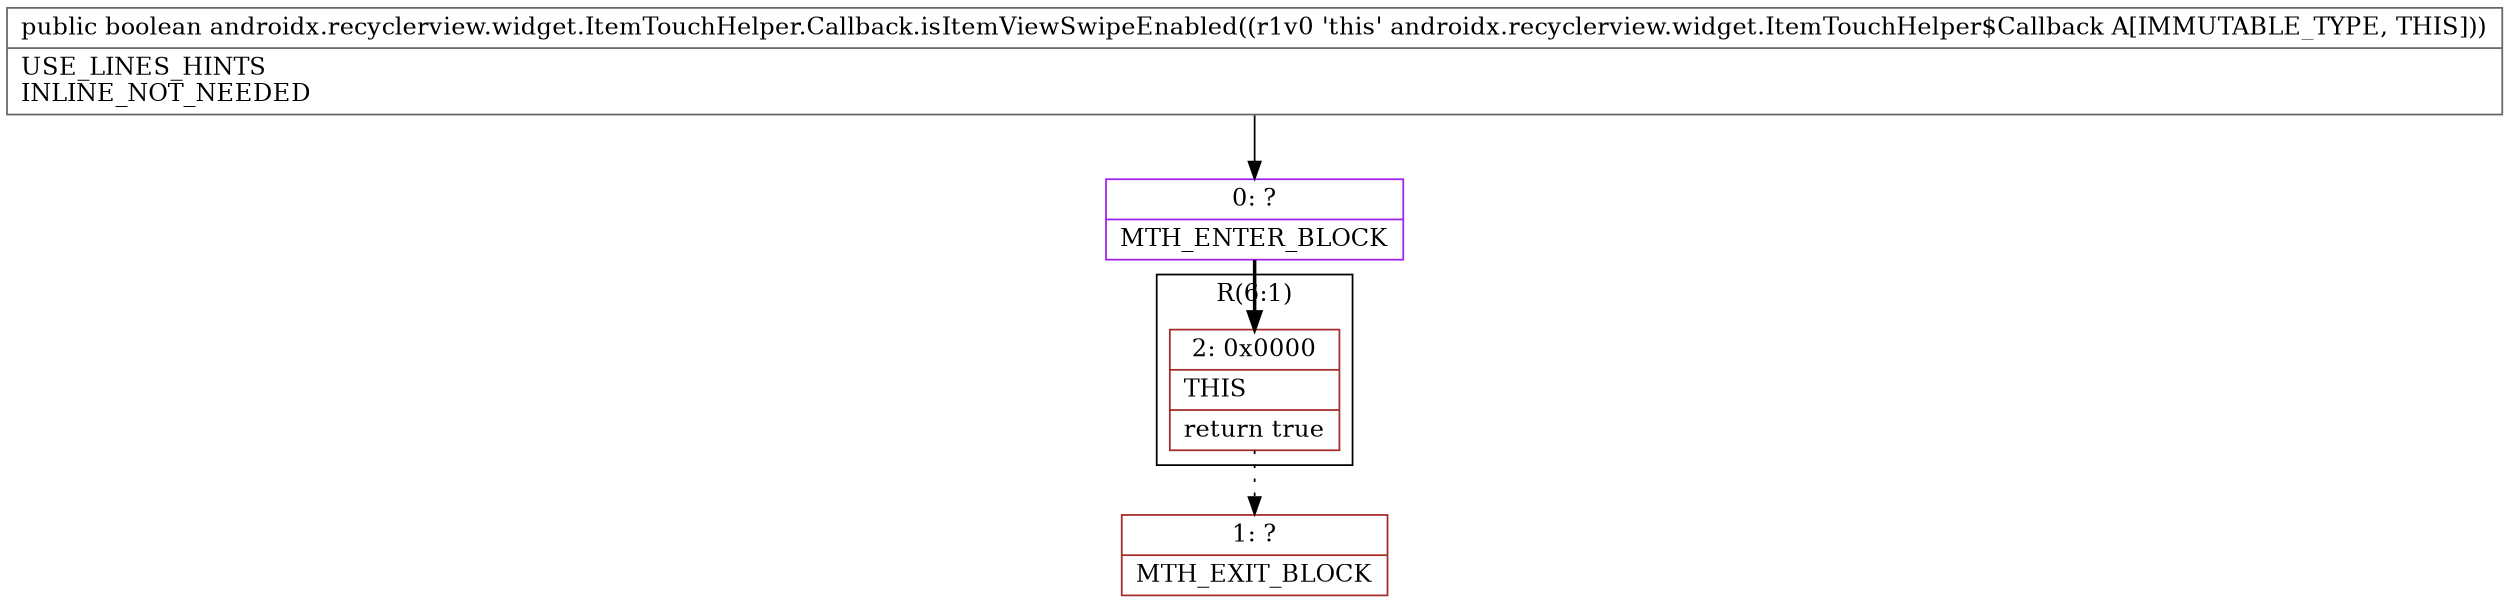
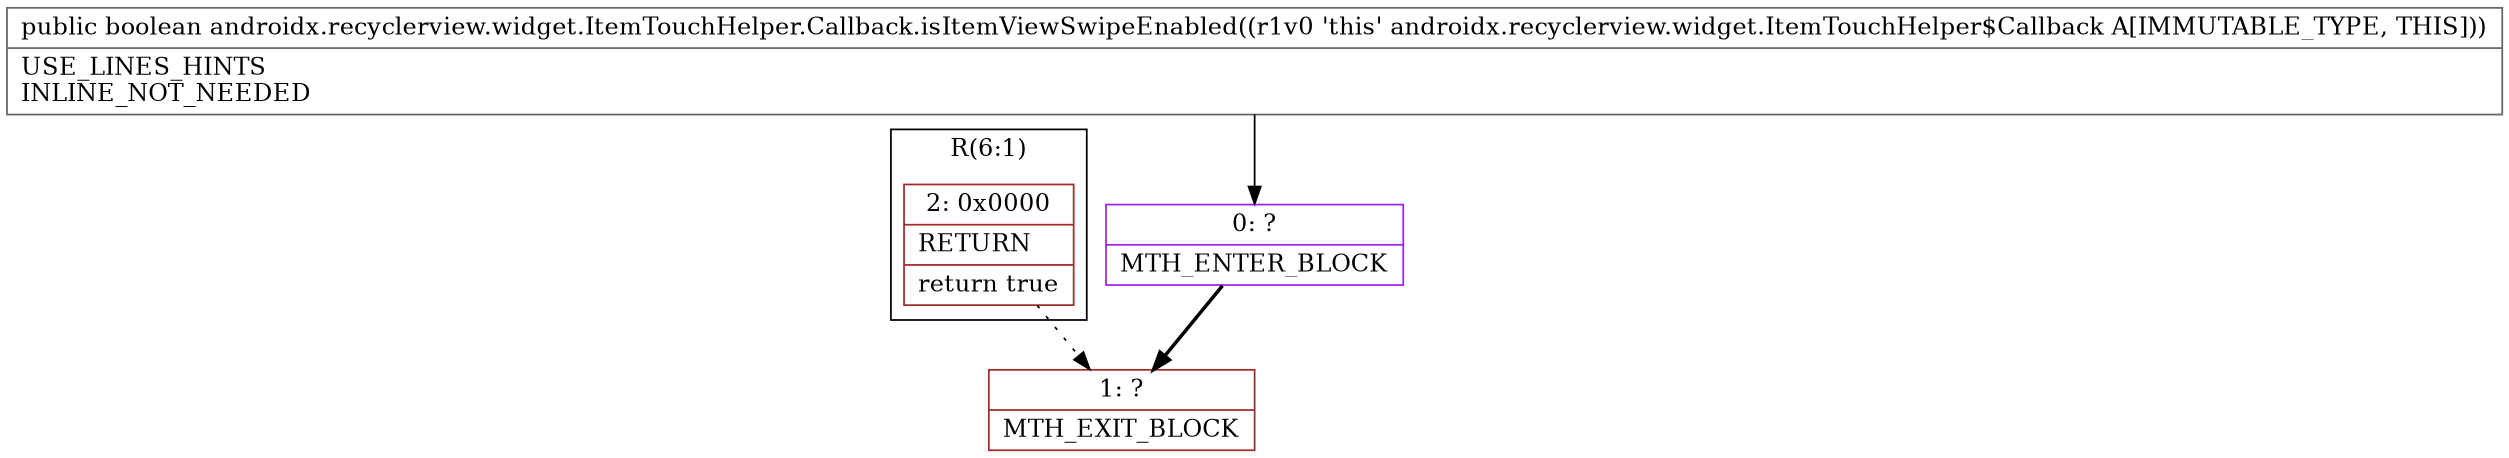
(1255, 286) -> (1194, 321)
(1216, 389) -> (975, 244)
